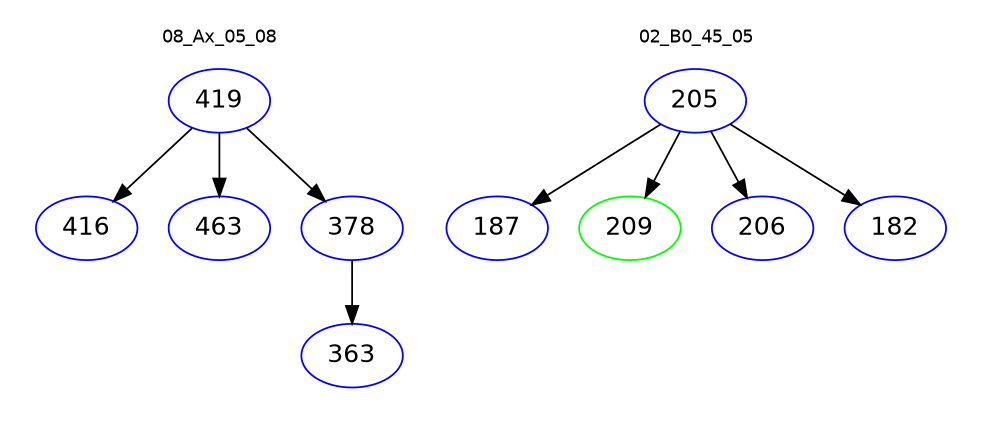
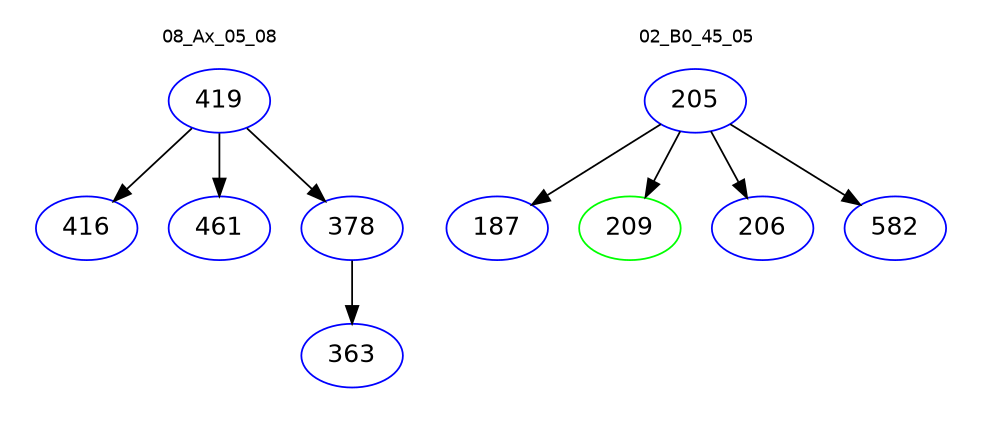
(219, 228) -> (219, 228)
(895, 228) -> (895, 228)
